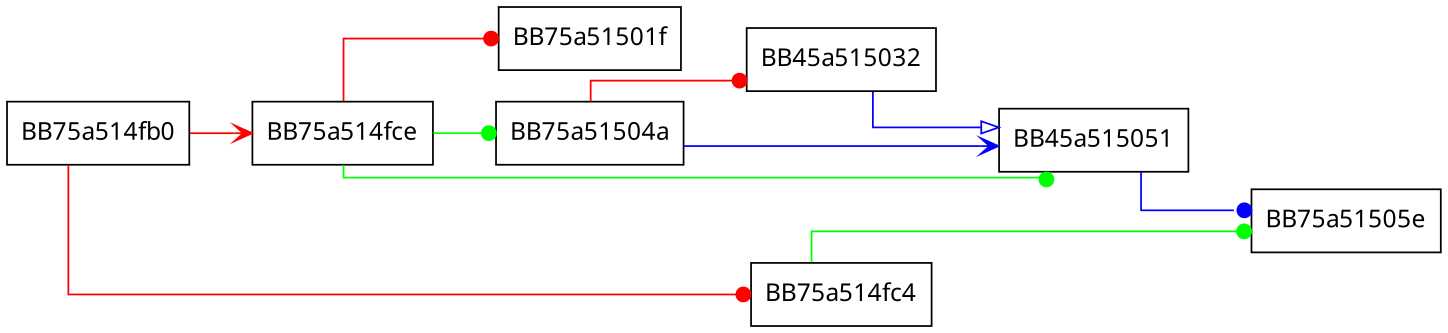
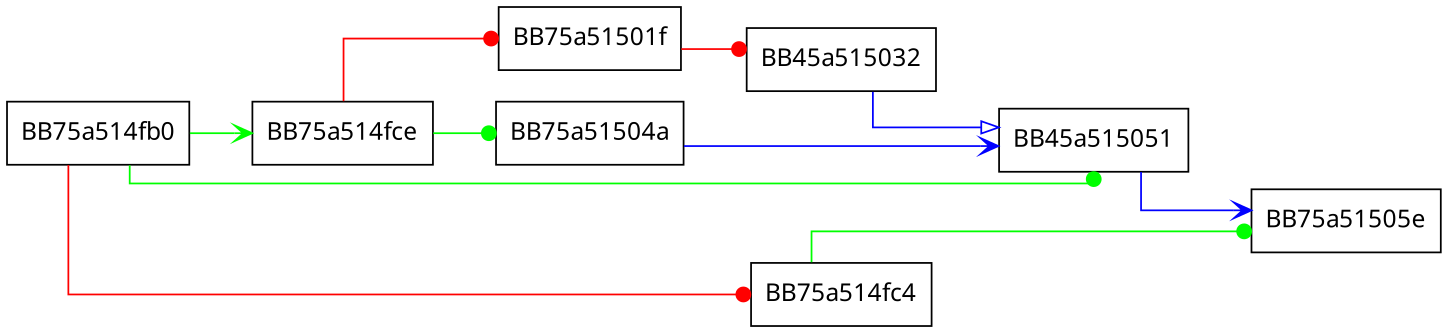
(651, 81) -> (707, 49)
(212, 133) -> (212, 133)
(689, 178) -> (603, 183)
(1168, 210) -> (1168, 210)
